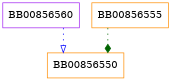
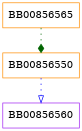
(130, 15) -> (41, 15)
(63, 37) -> (41, 87)
